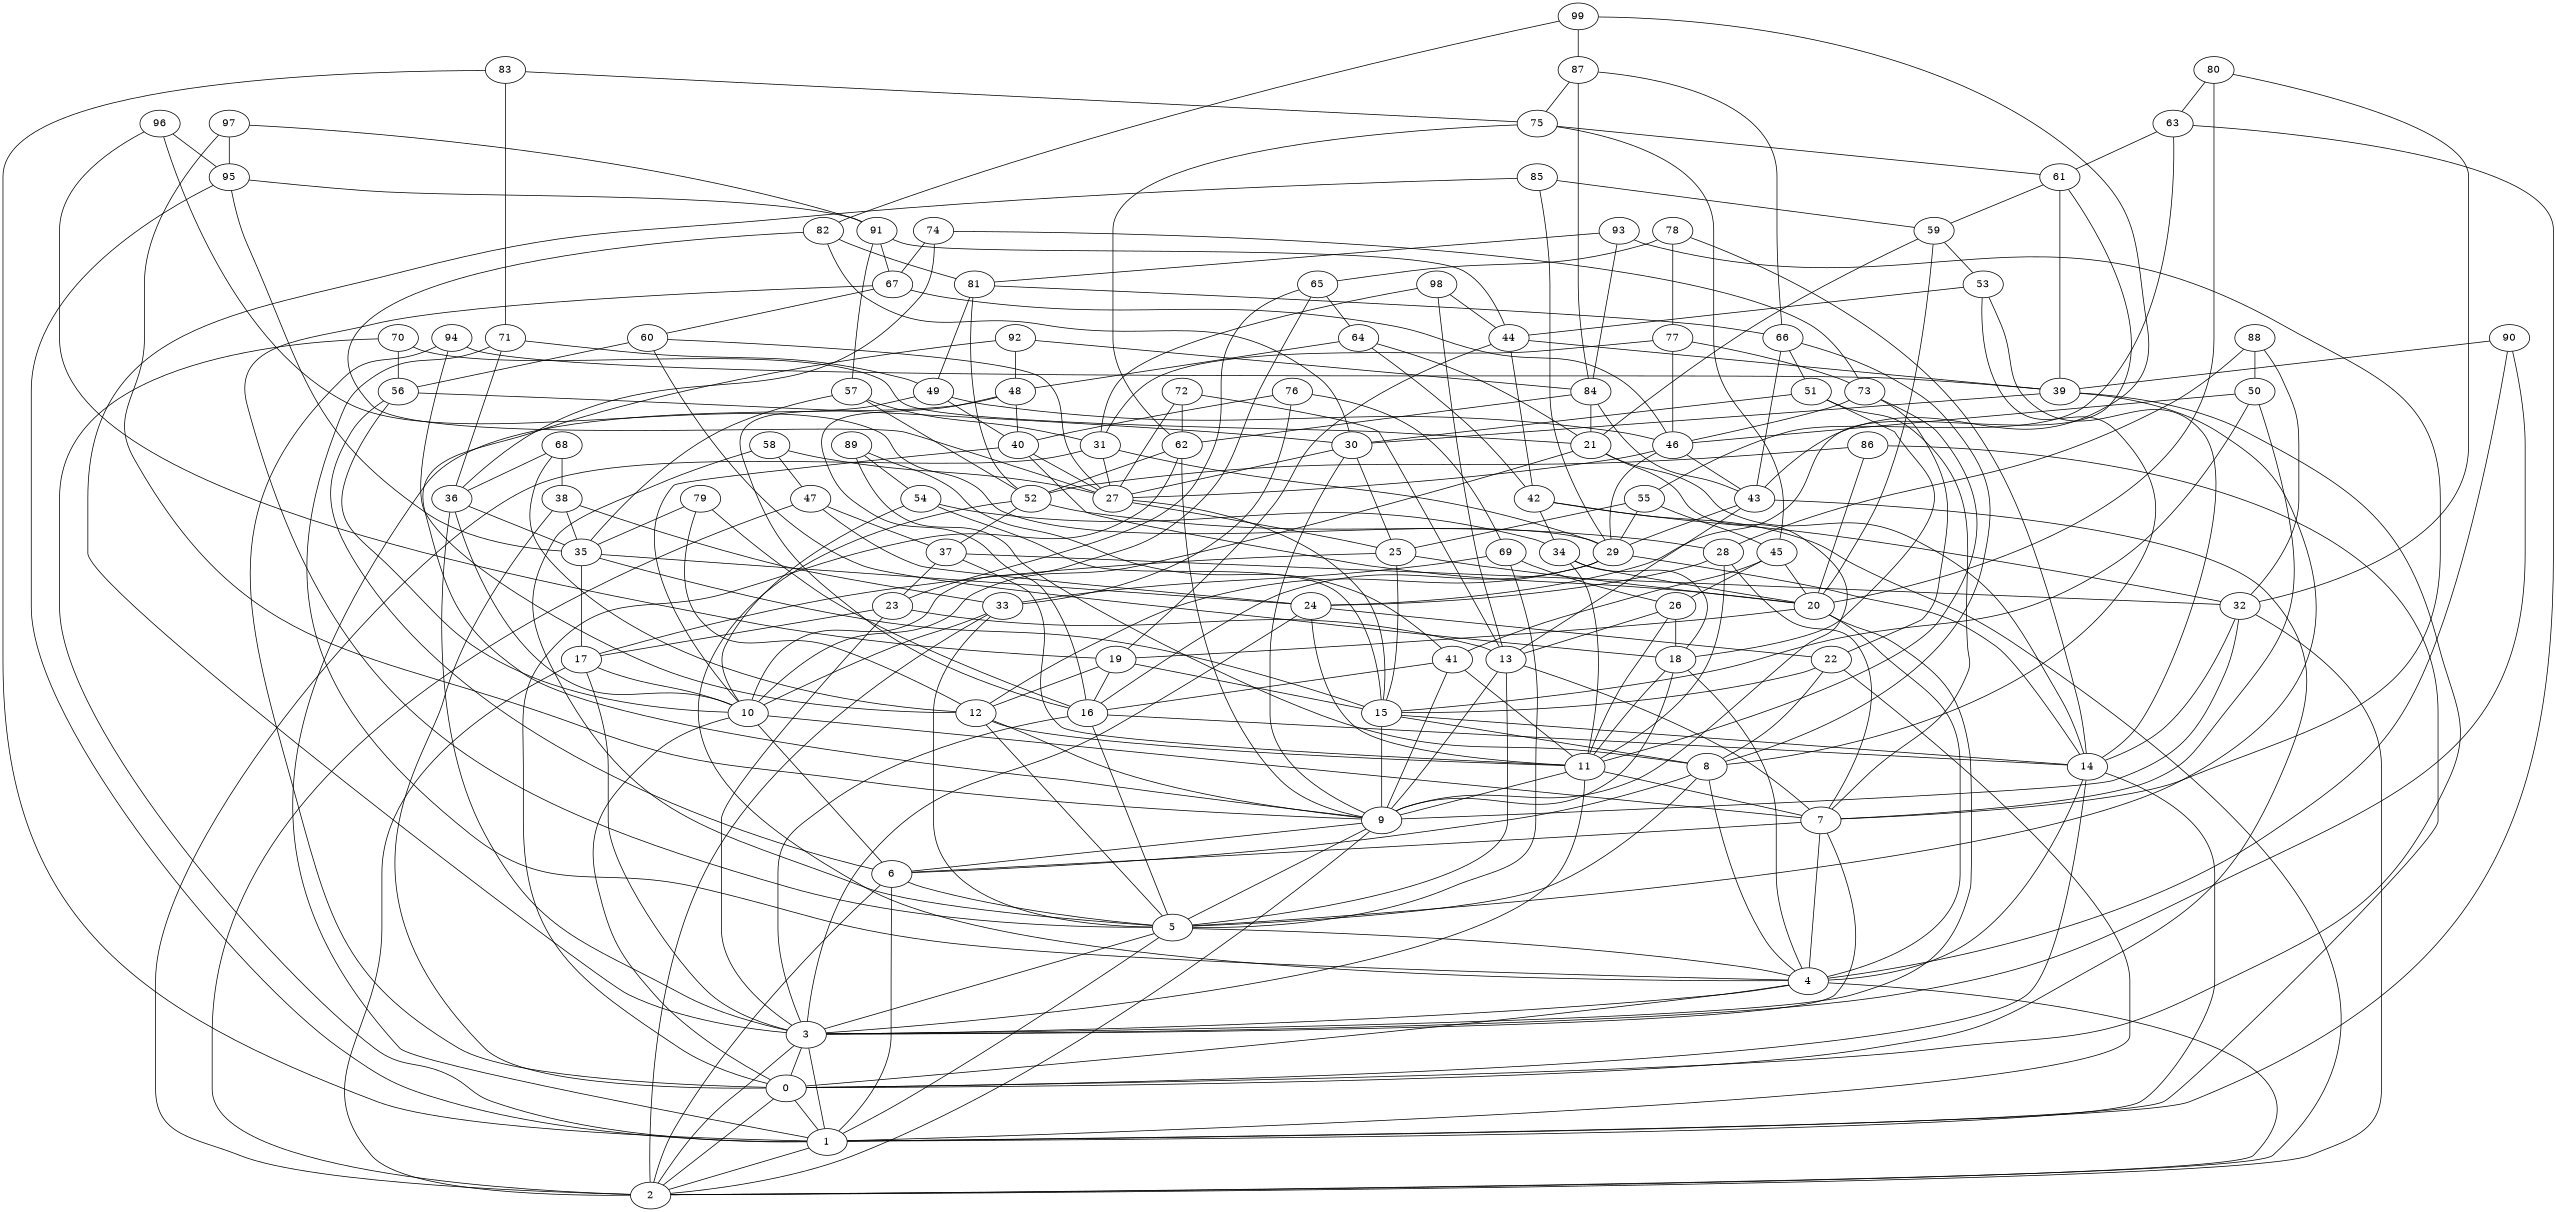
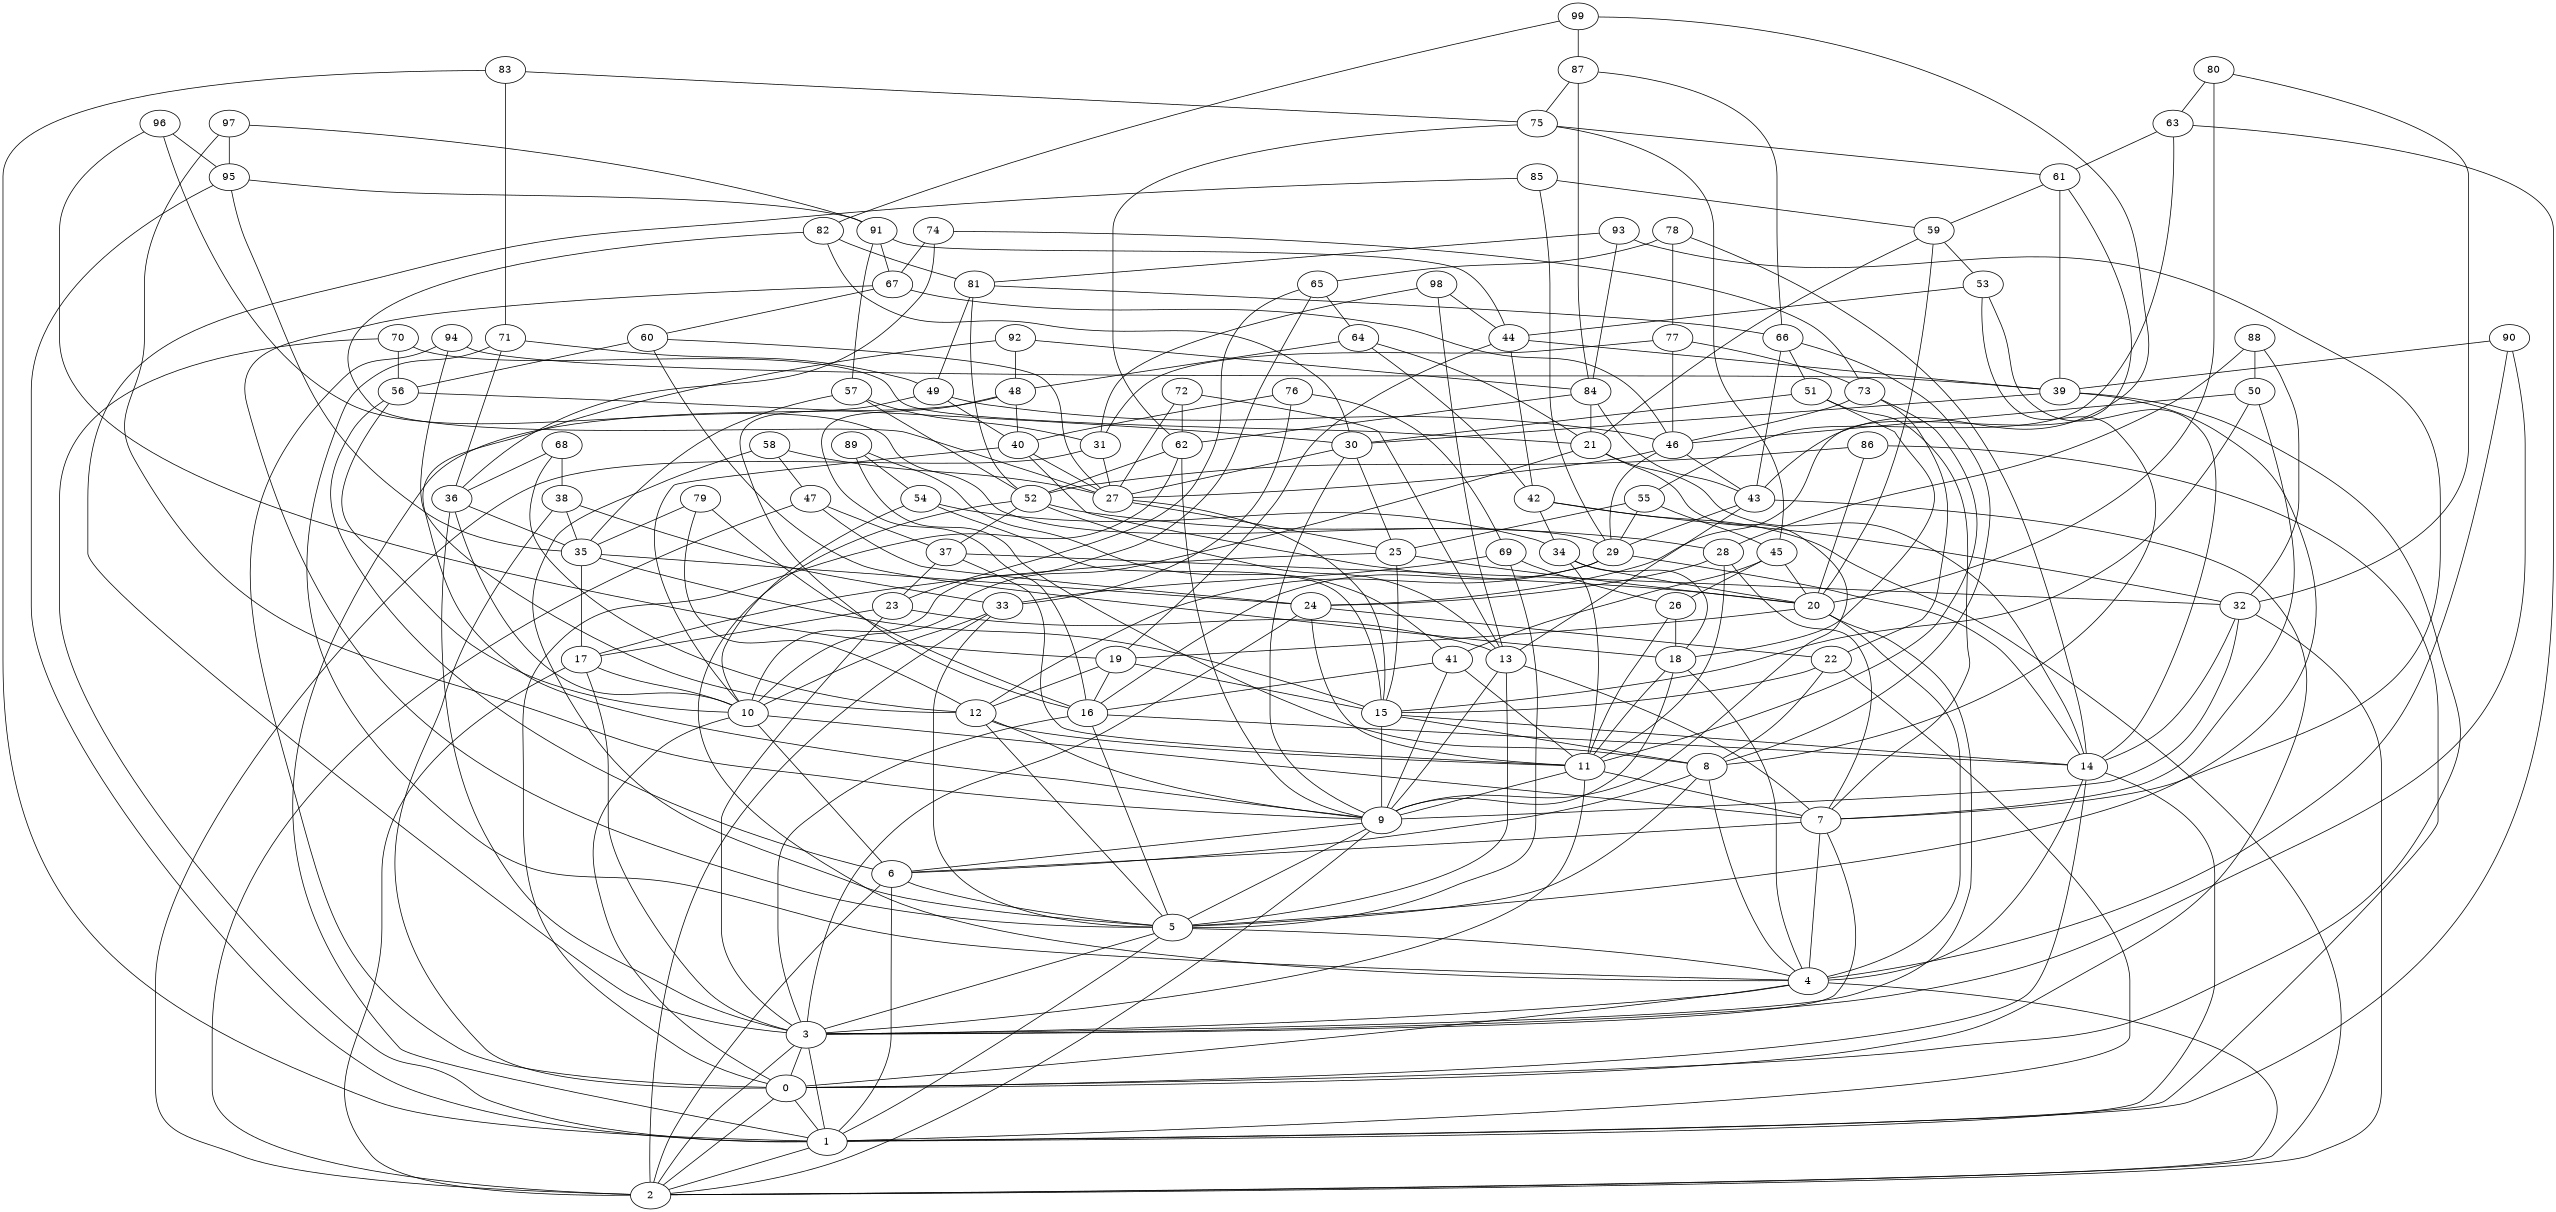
(1384, 493) -> none
(1574, 638) -> (1301, 572)
